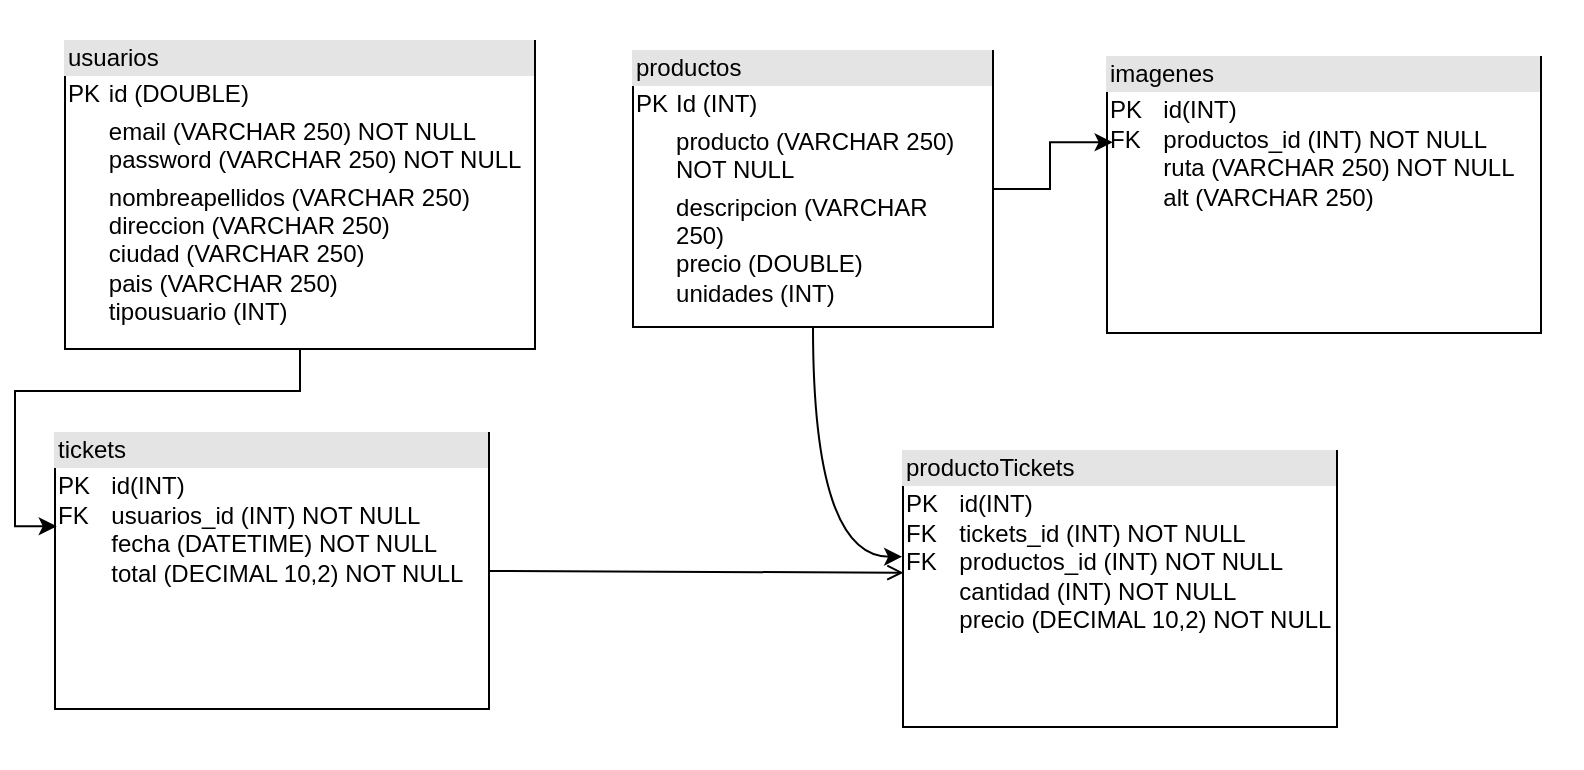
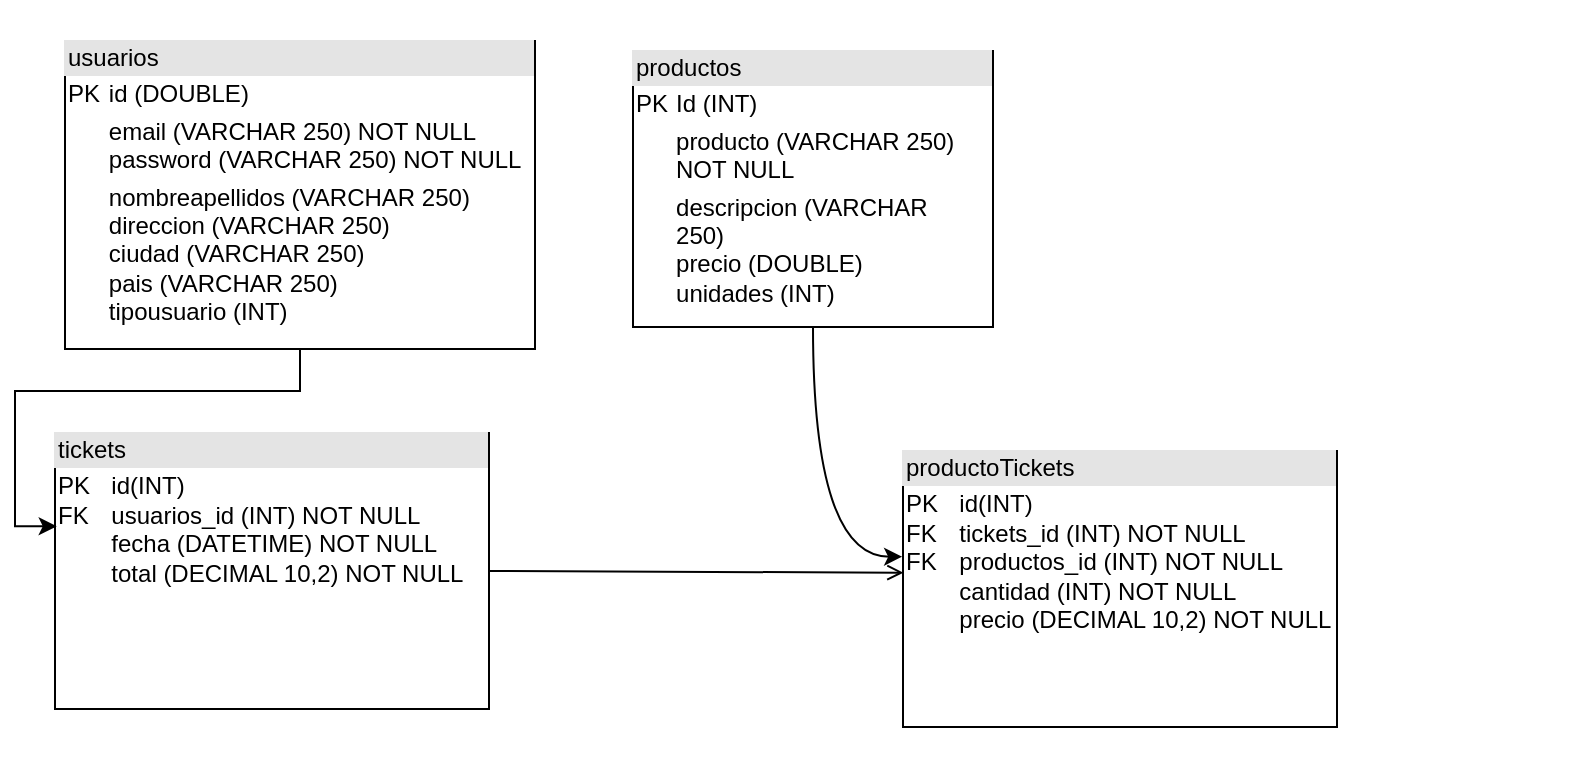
(1050, 170) -> none
(1324, 195) -> none
